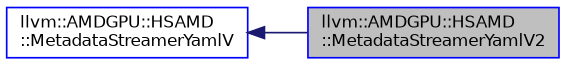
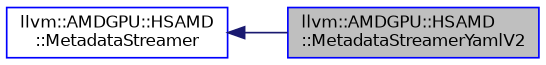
(127, 33) -> (117, 33)
